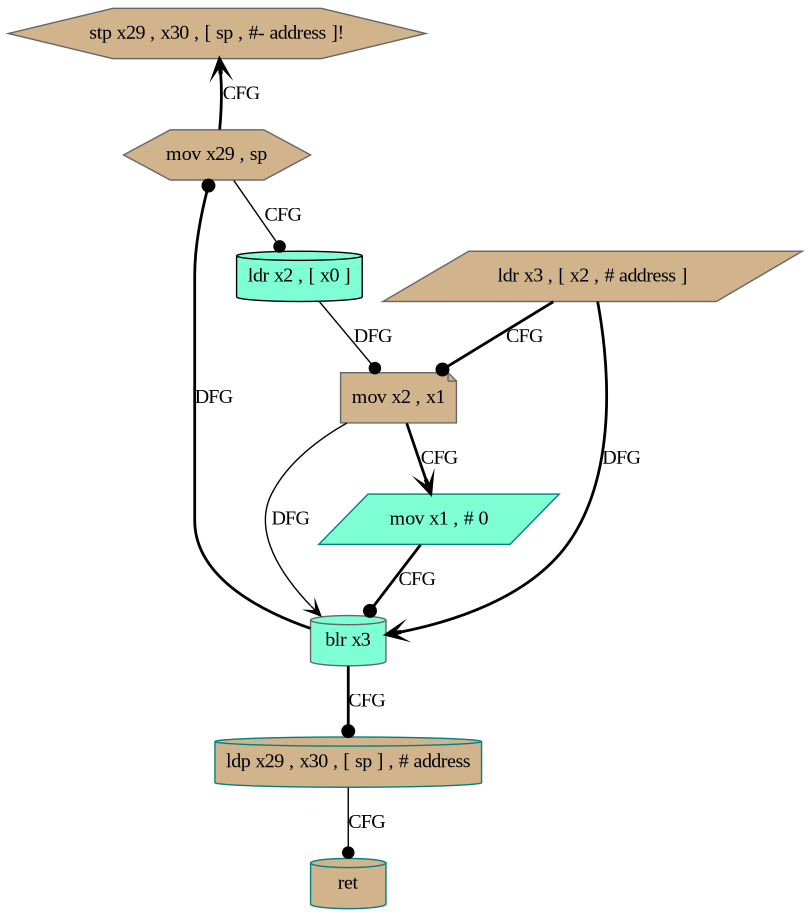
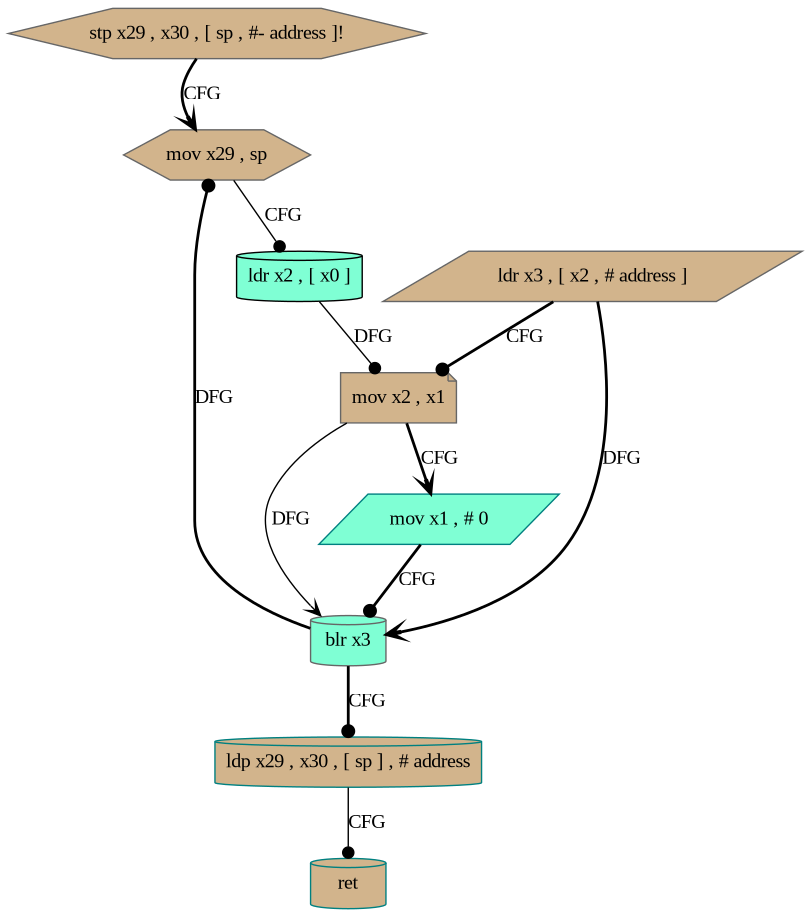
(221, 101) -> (183, 87)
